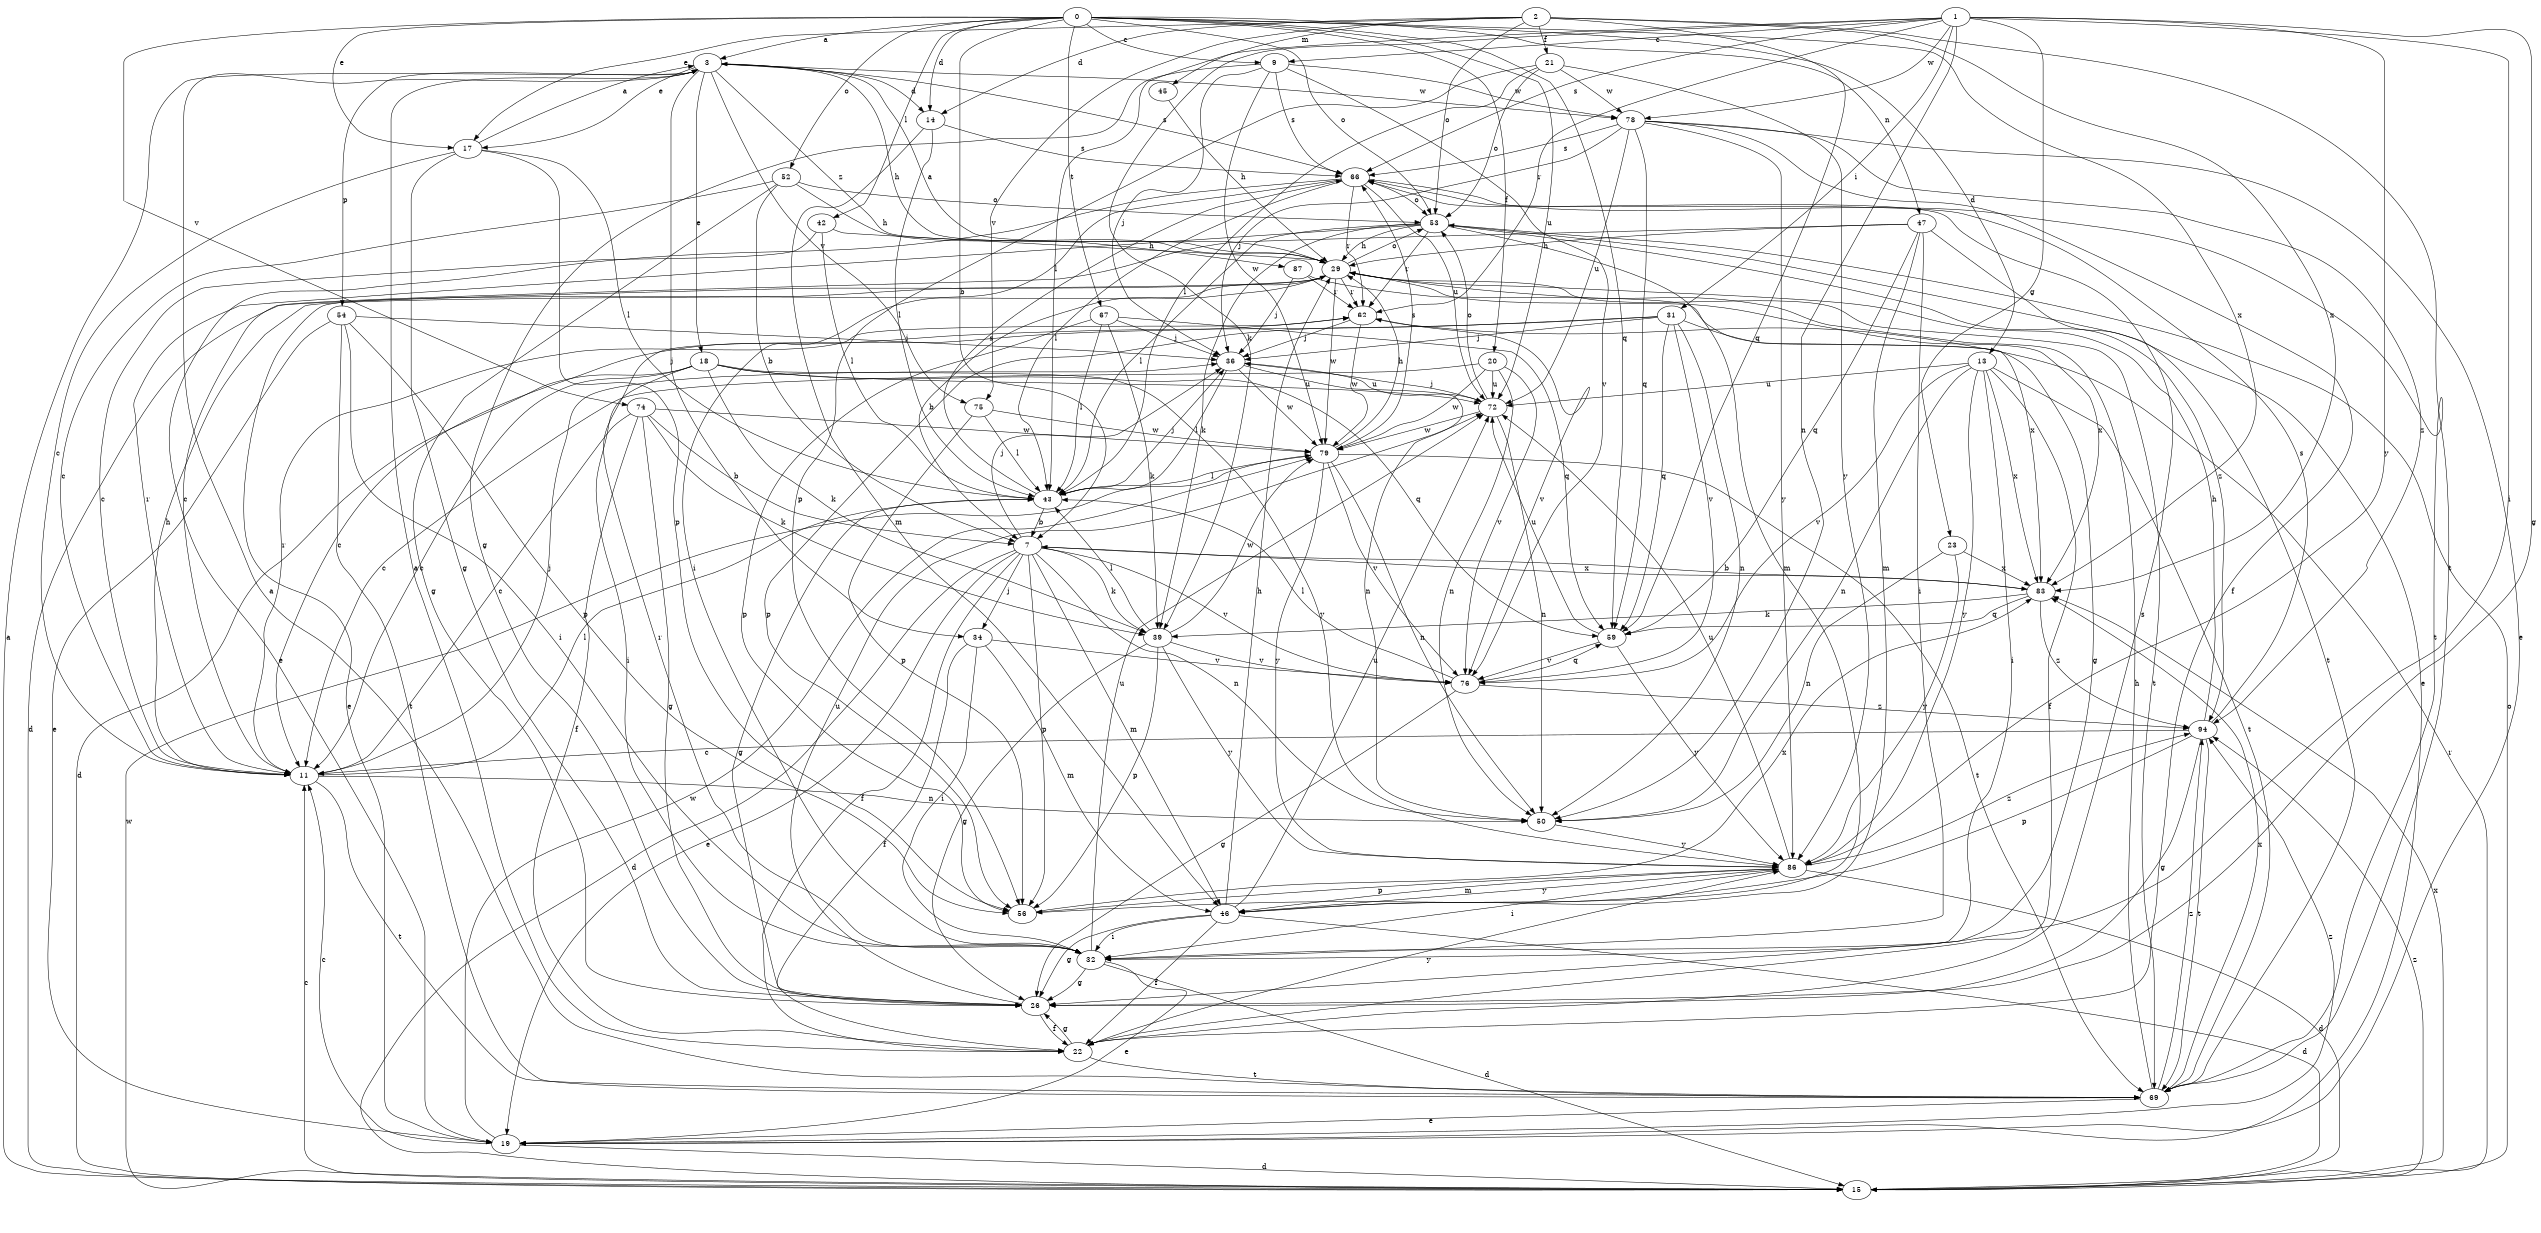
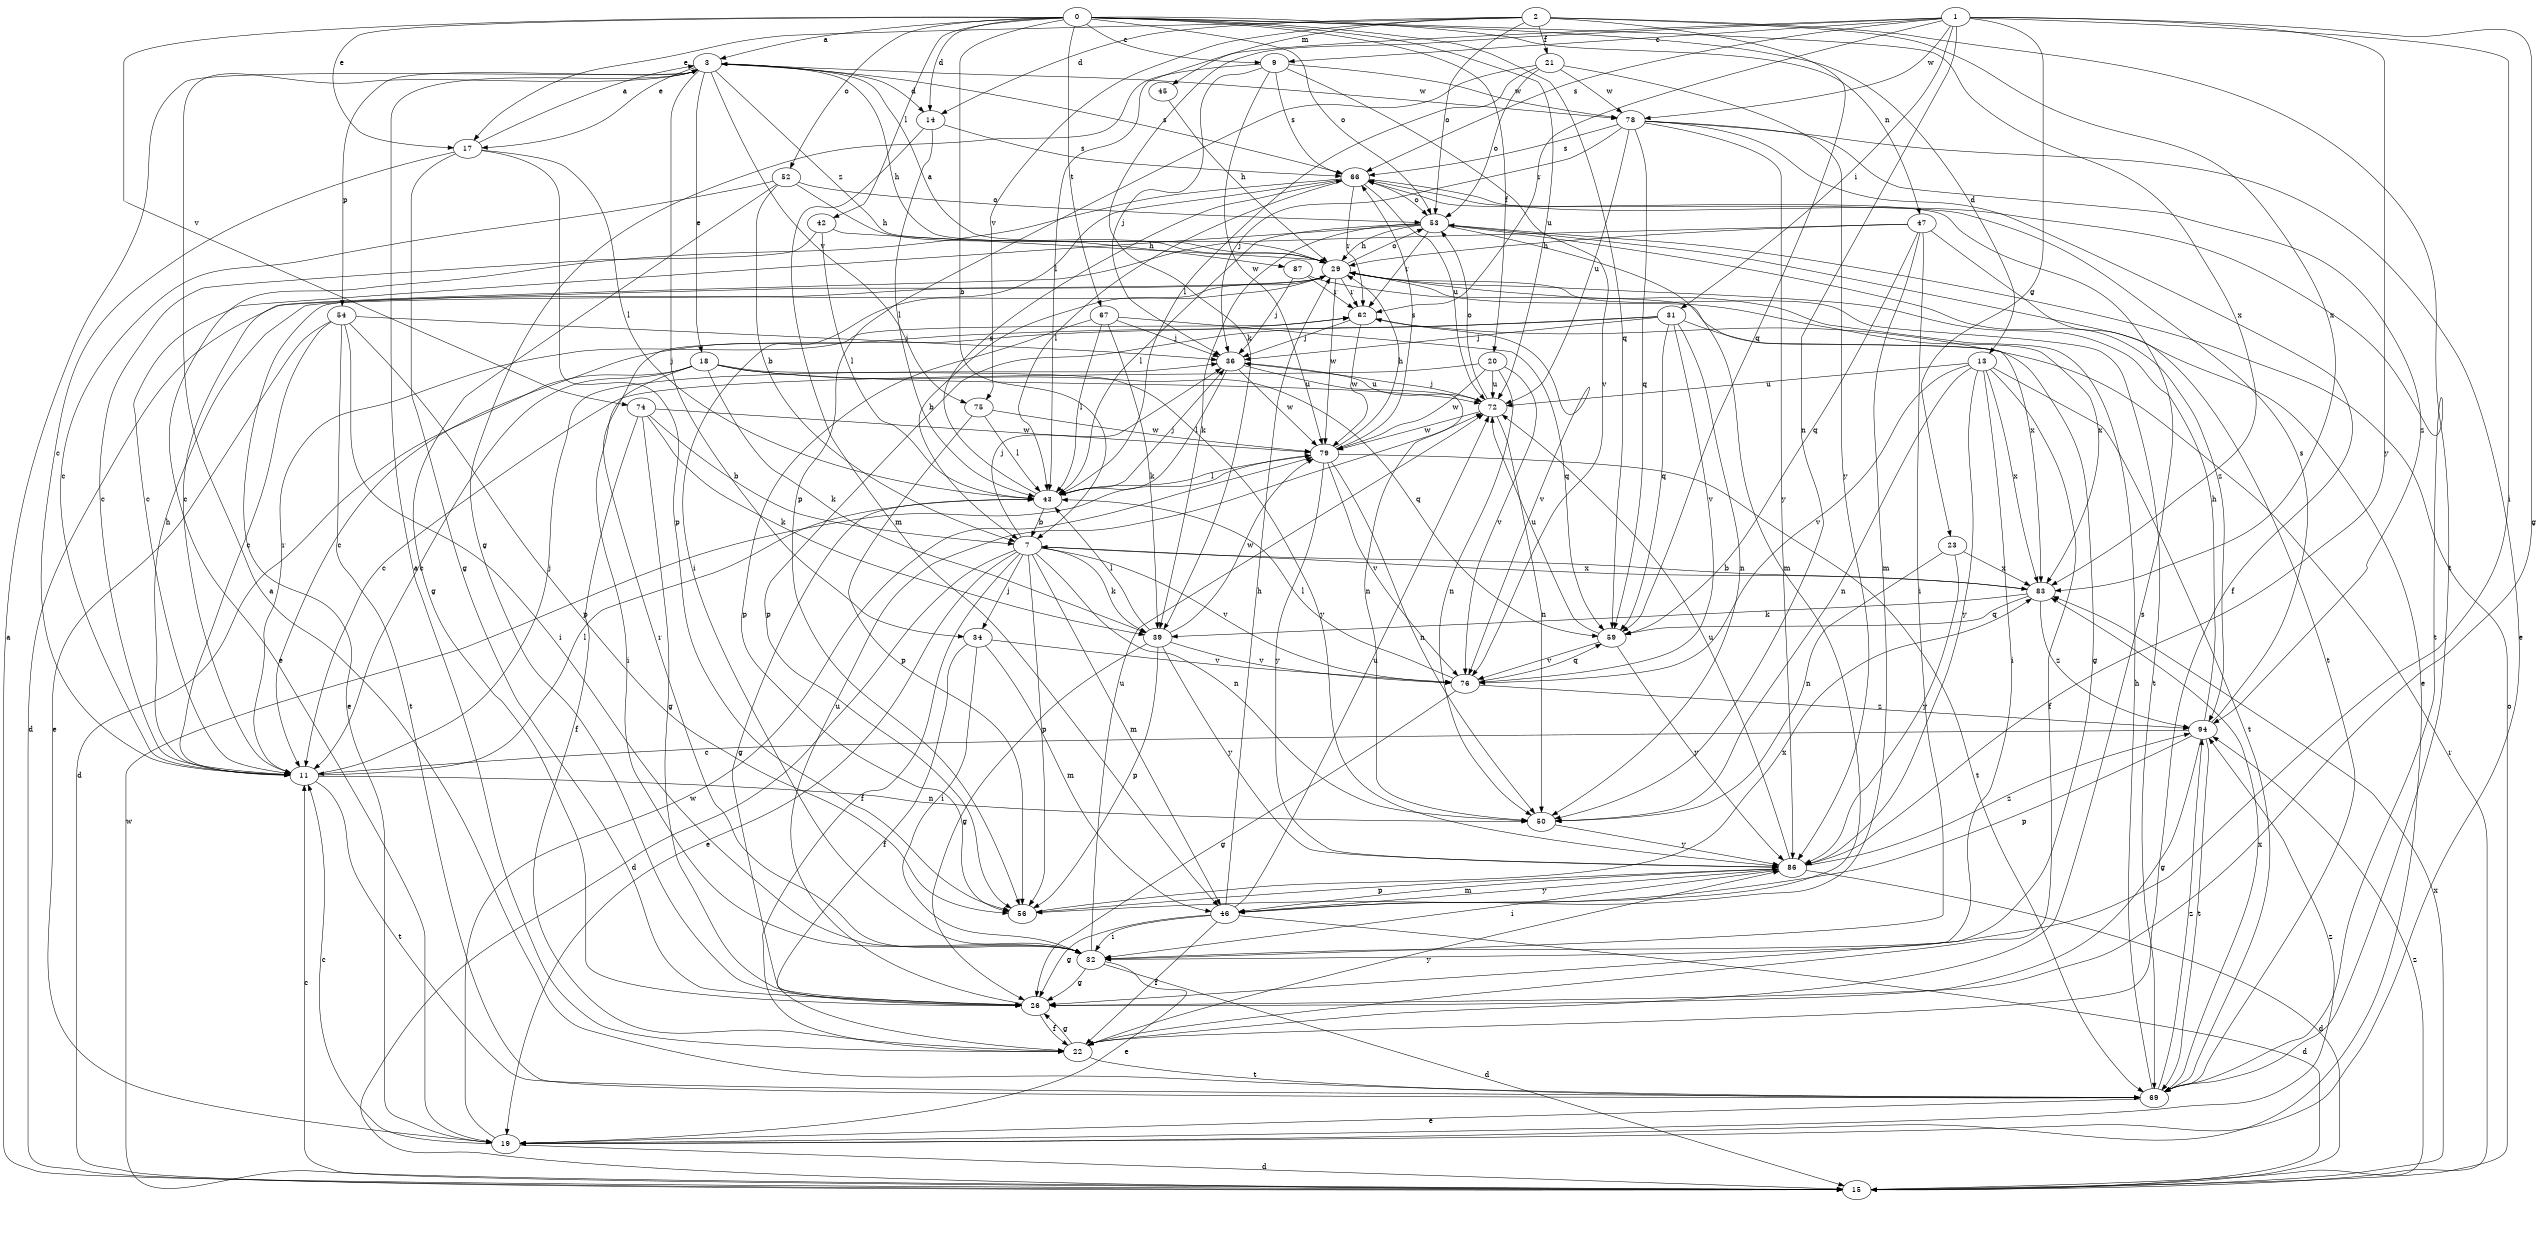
(148, 500) -> (148, 500)
(484, 603) -> (228, 583)
